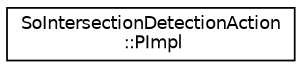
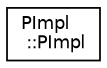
(151, 34) -> (54, 34)
